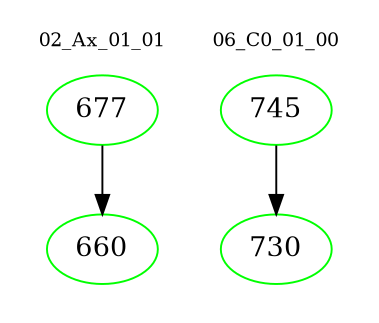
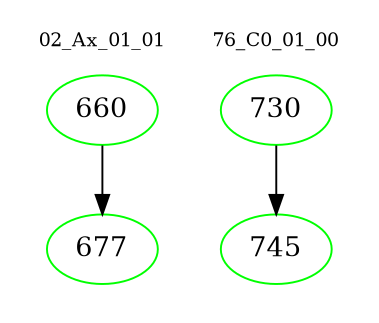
(276, 42) -> (276, 42)
(102, 170) -> (102, 170)
(276, 170) -> (276, 170)
